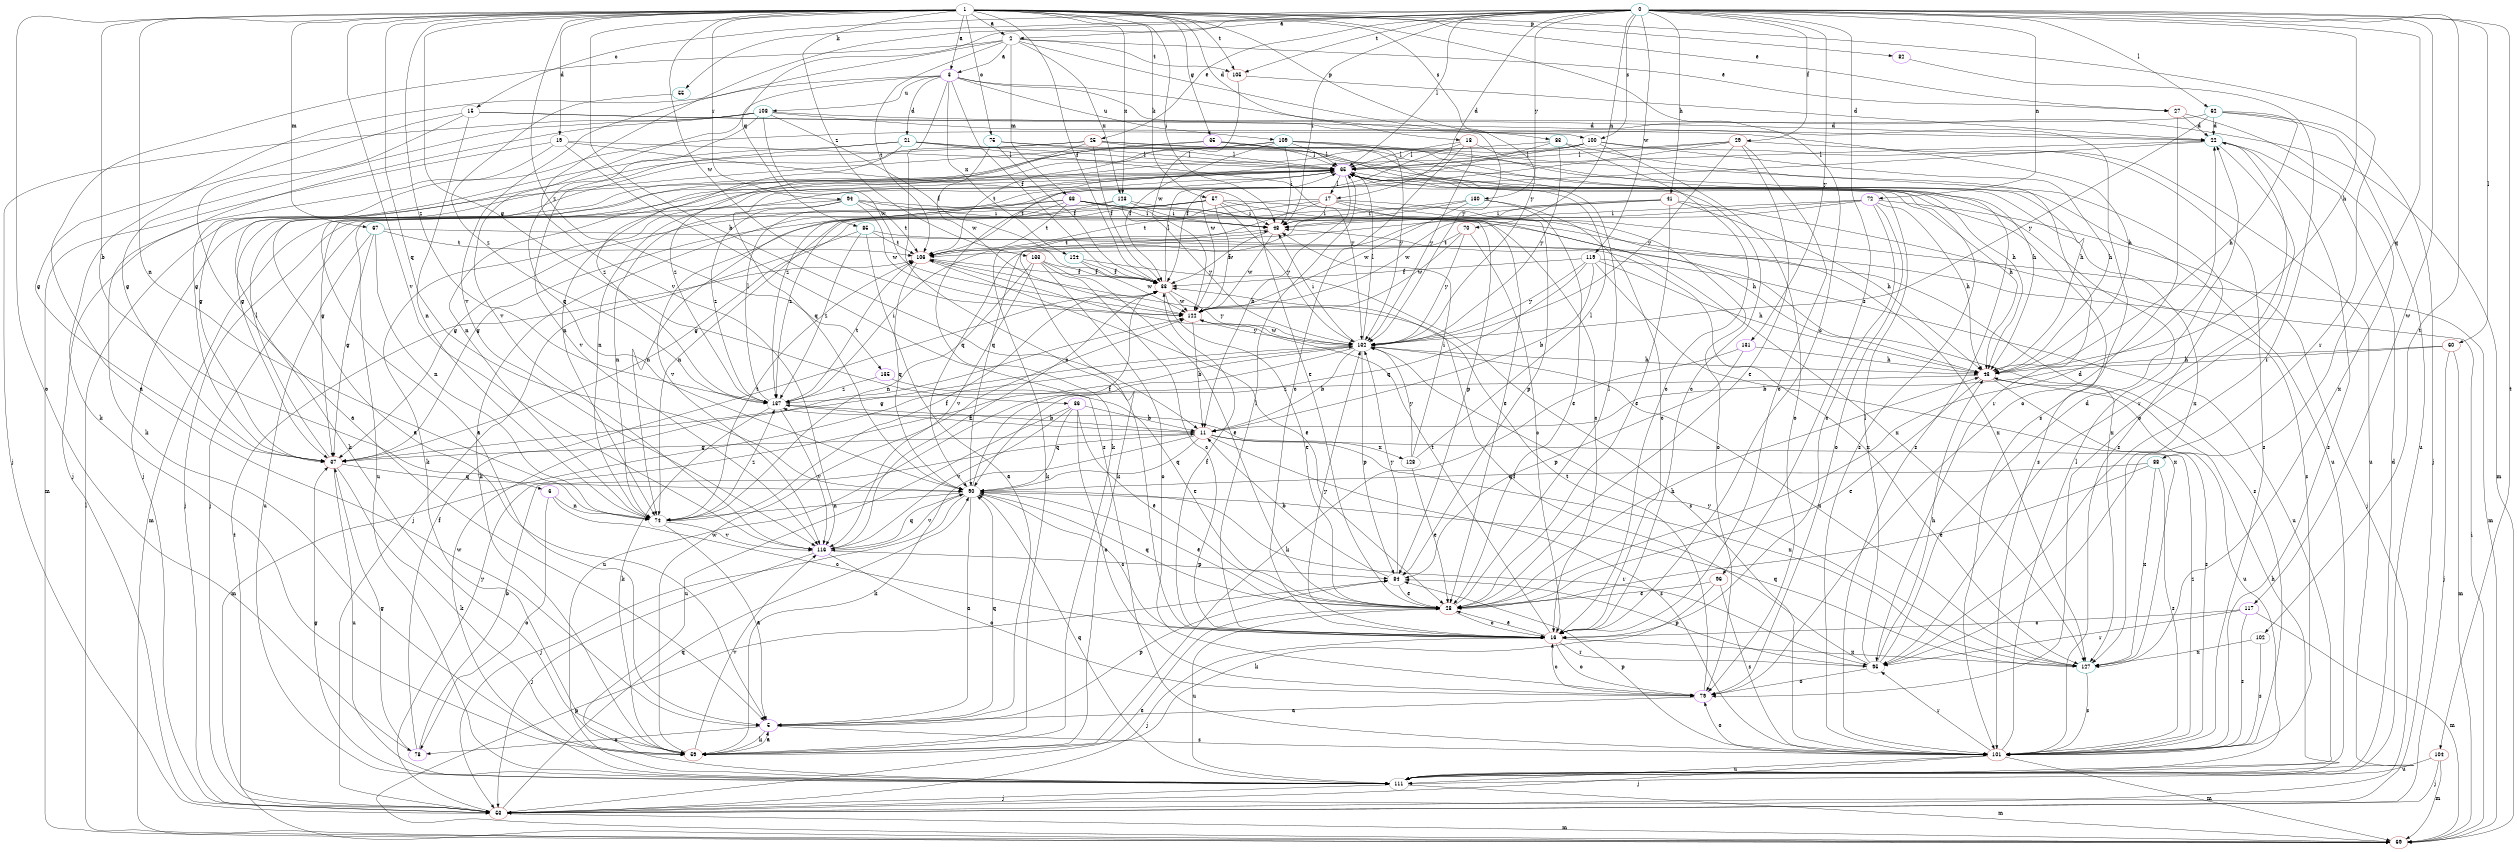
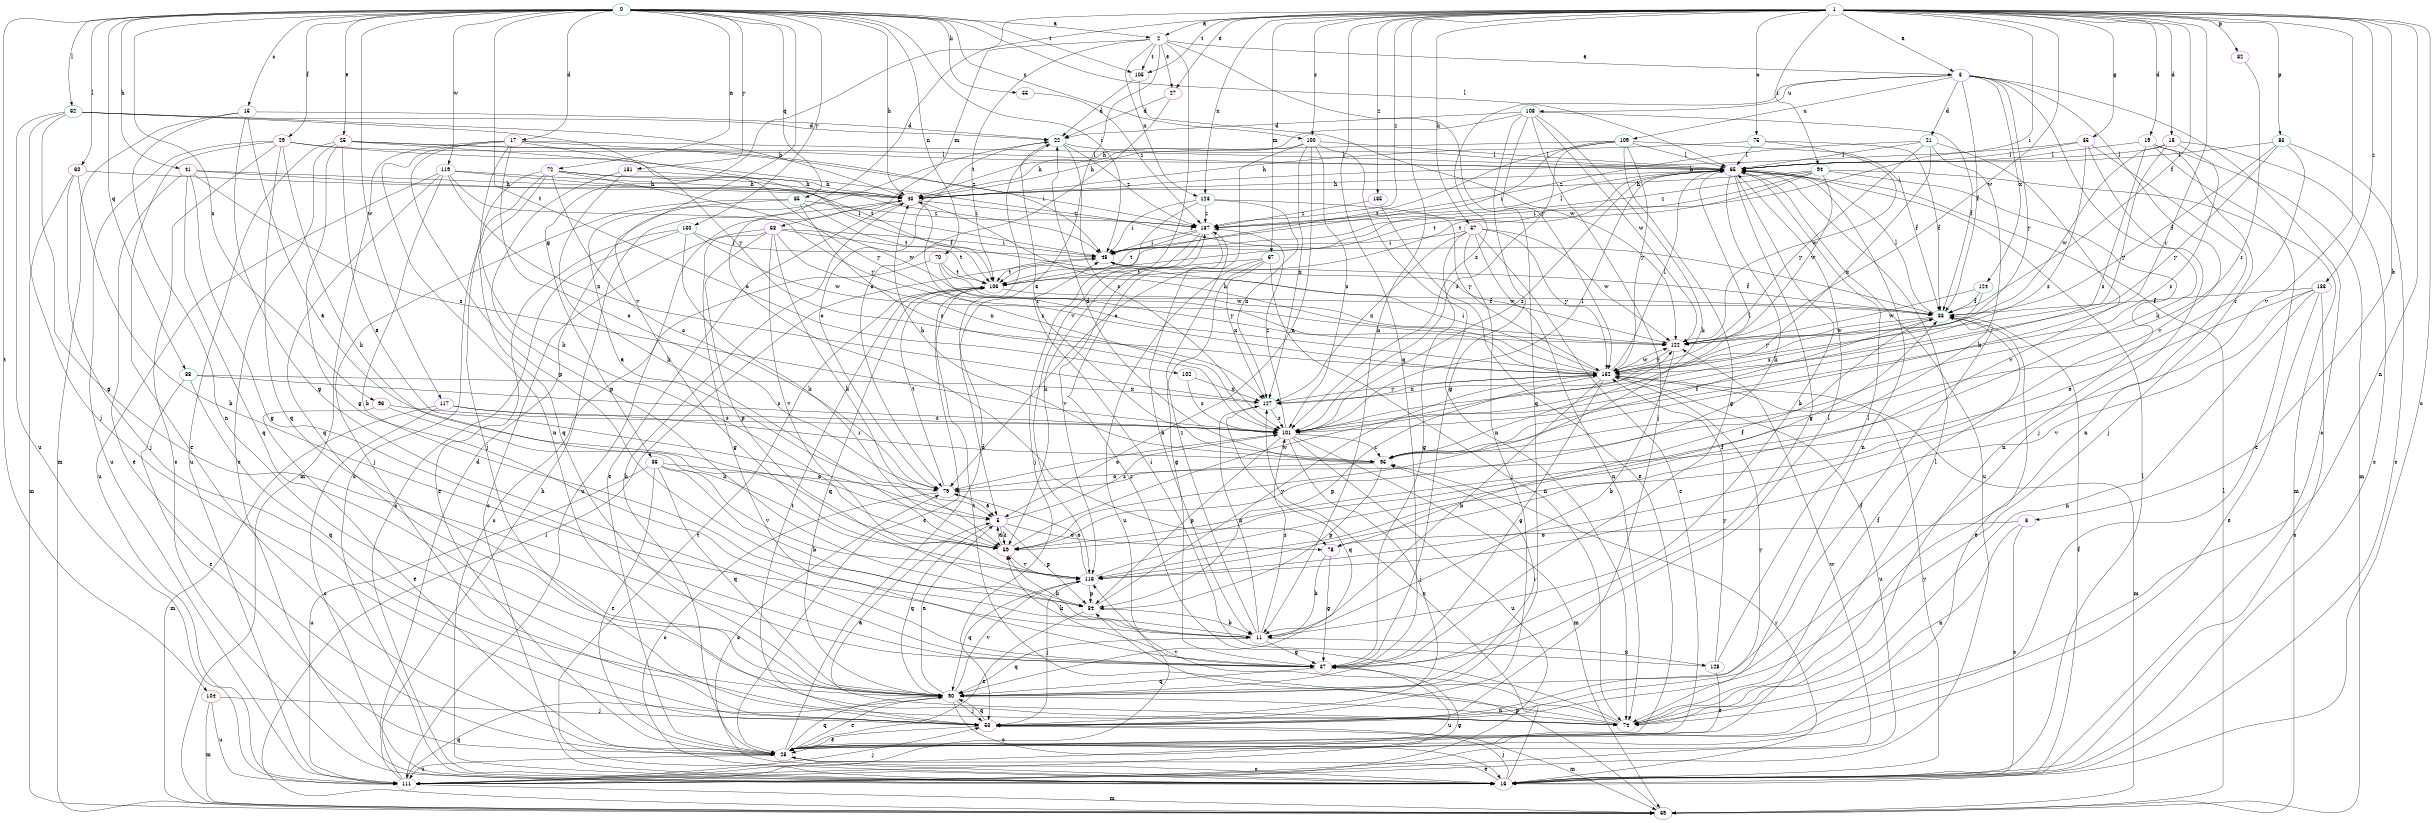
(1336, 183) -> (1092, 152)
(1164, 287) -> (1941, 316)
(2342, 379) -> (1300, 265)
